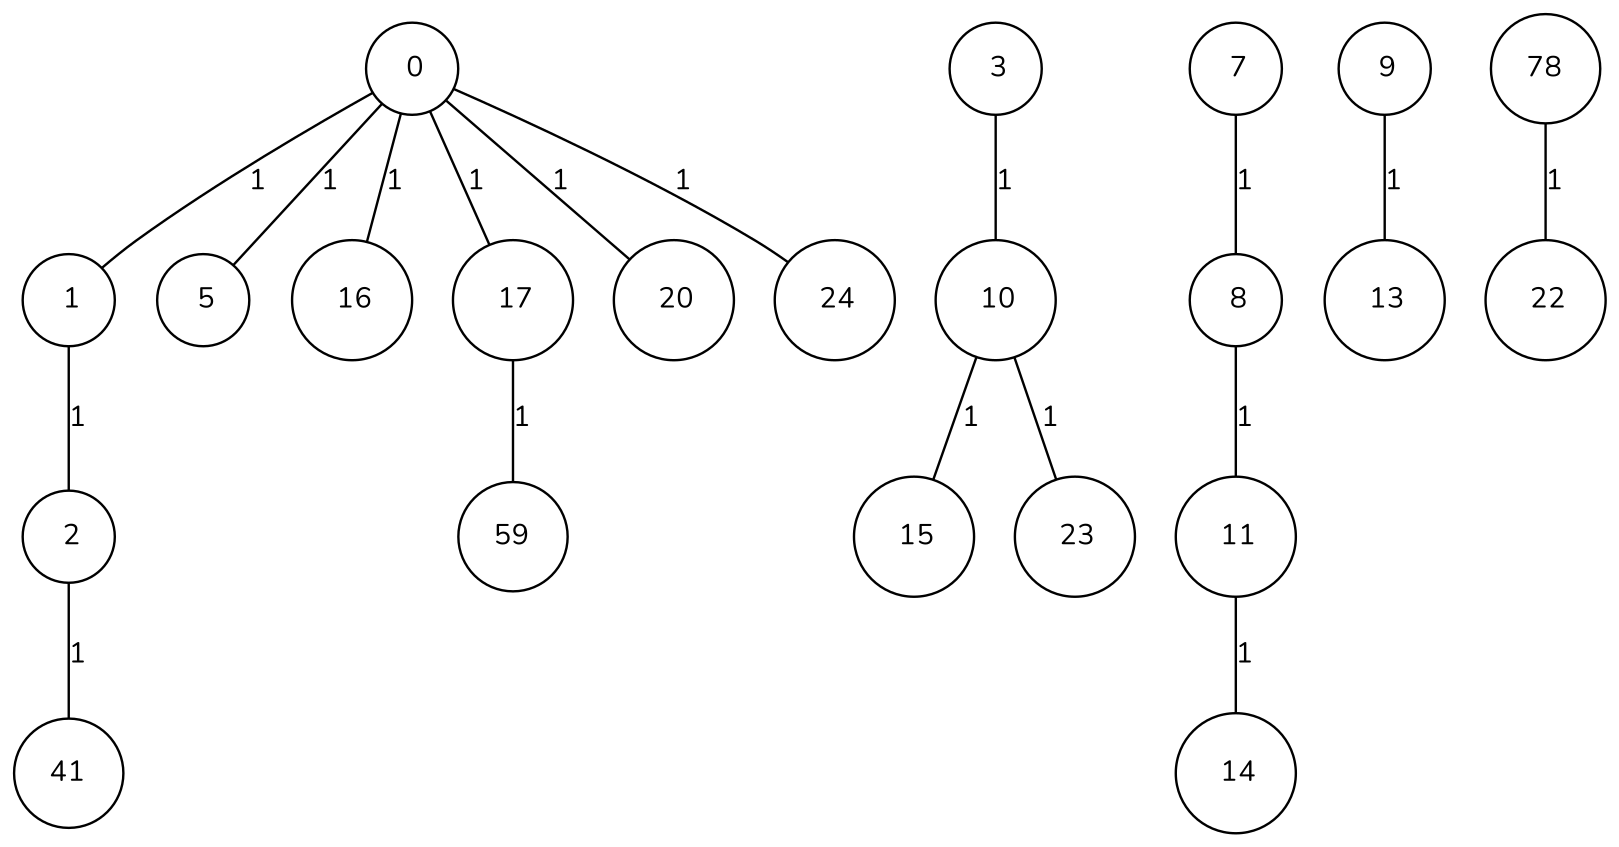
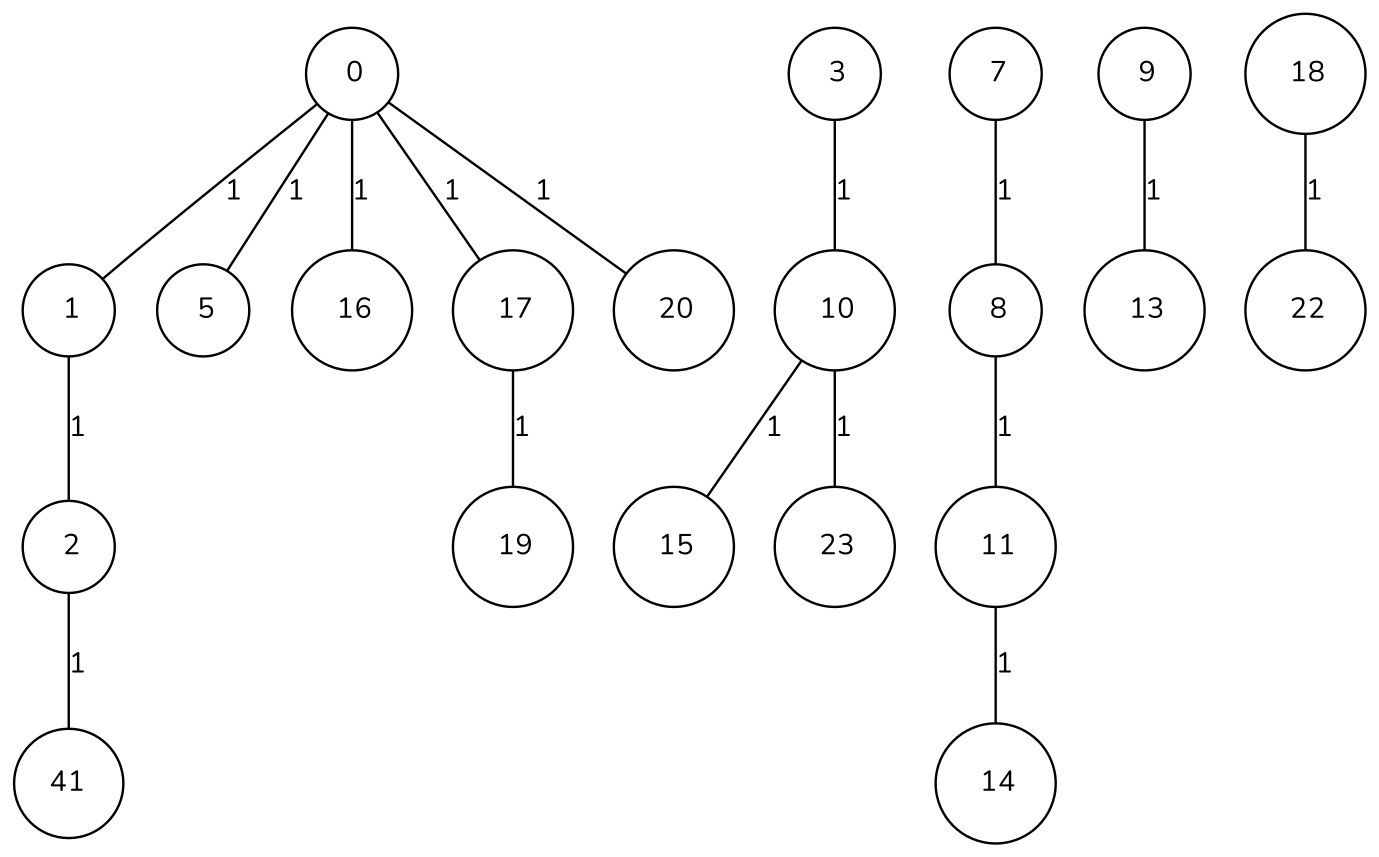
(1546, 69) -> (1305, 74)
(835, 300) -> none
(513, 537) -> (513, 547)
